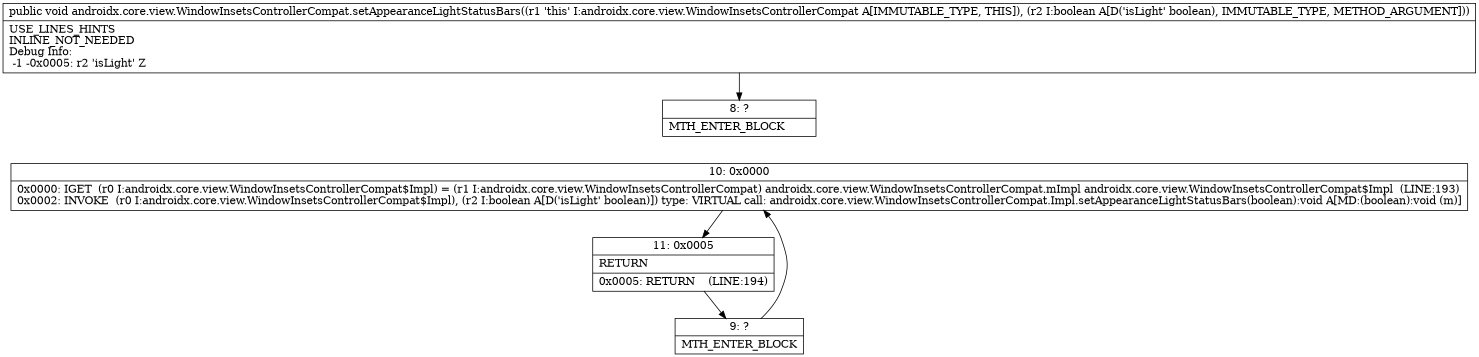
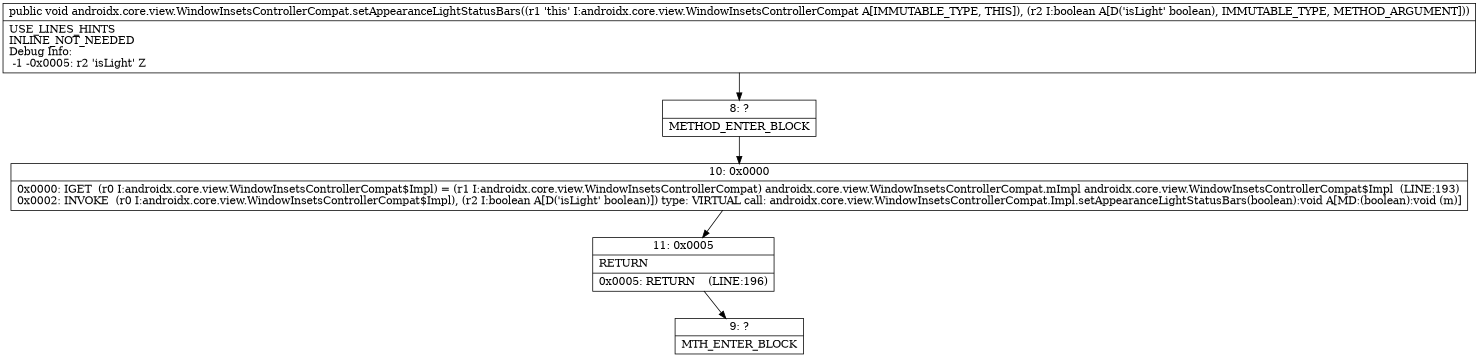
(727, 127) -> (739, 127)
(787, 269) -> (739, 146)
(683, 282) -> (683, 282)
